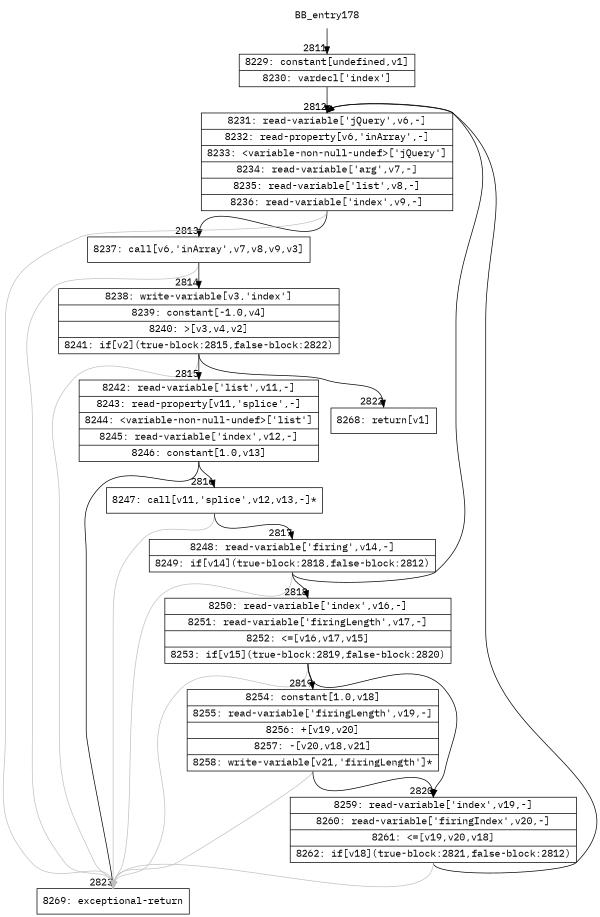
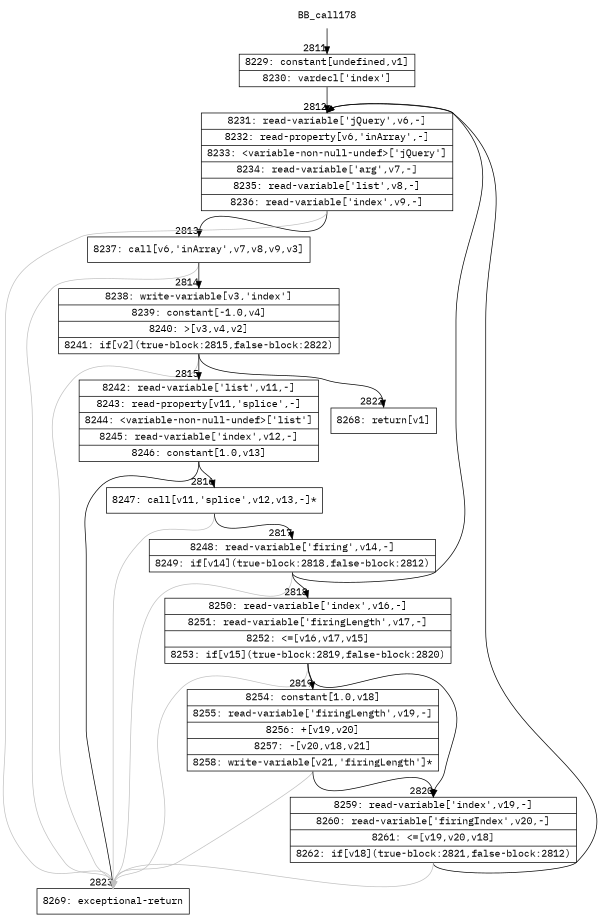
(327, 16) -> (327, 16)
